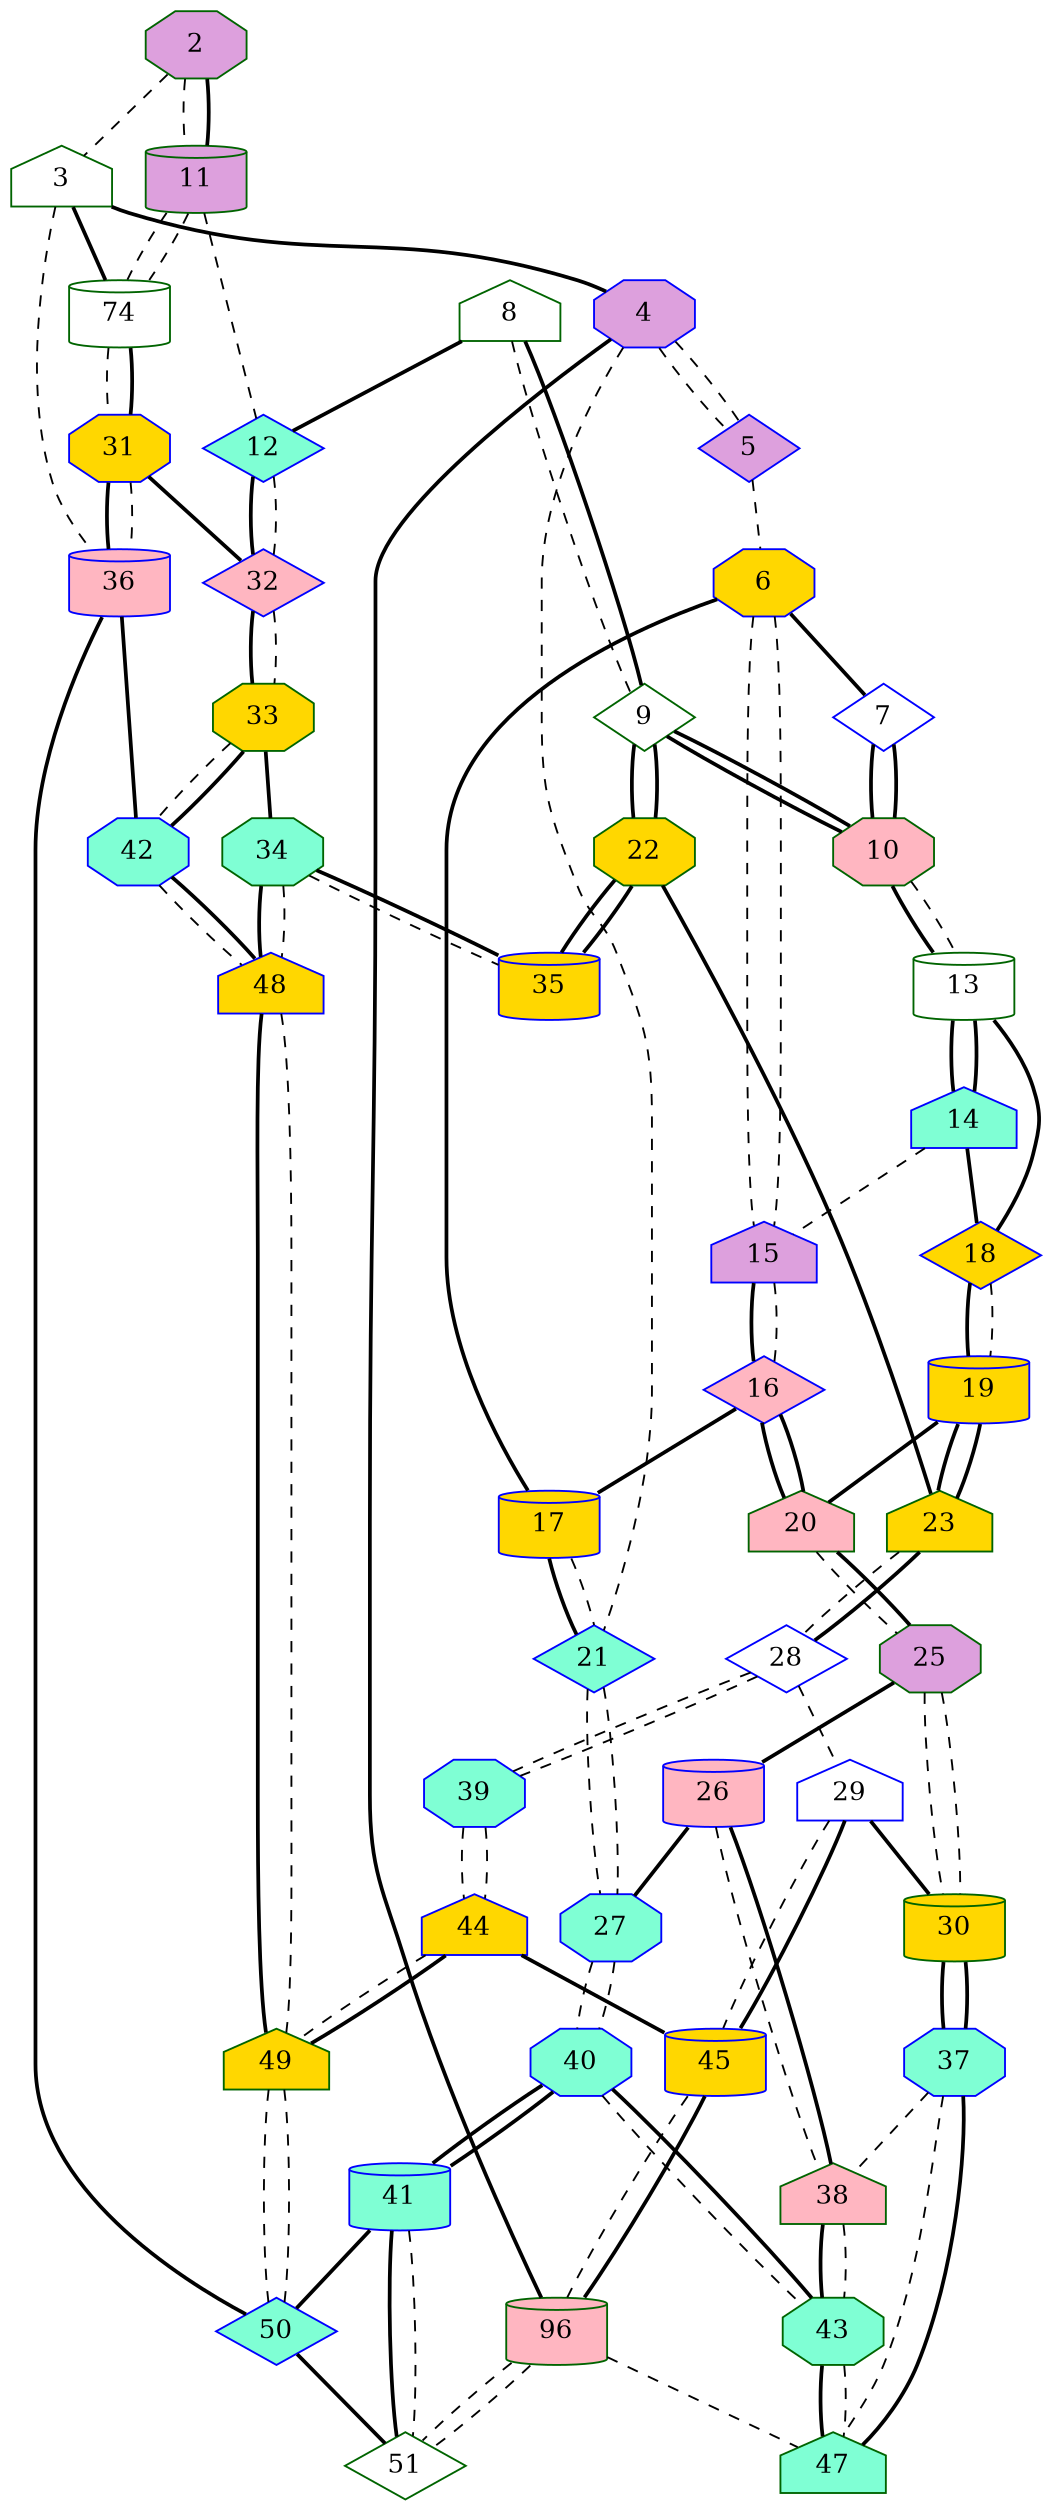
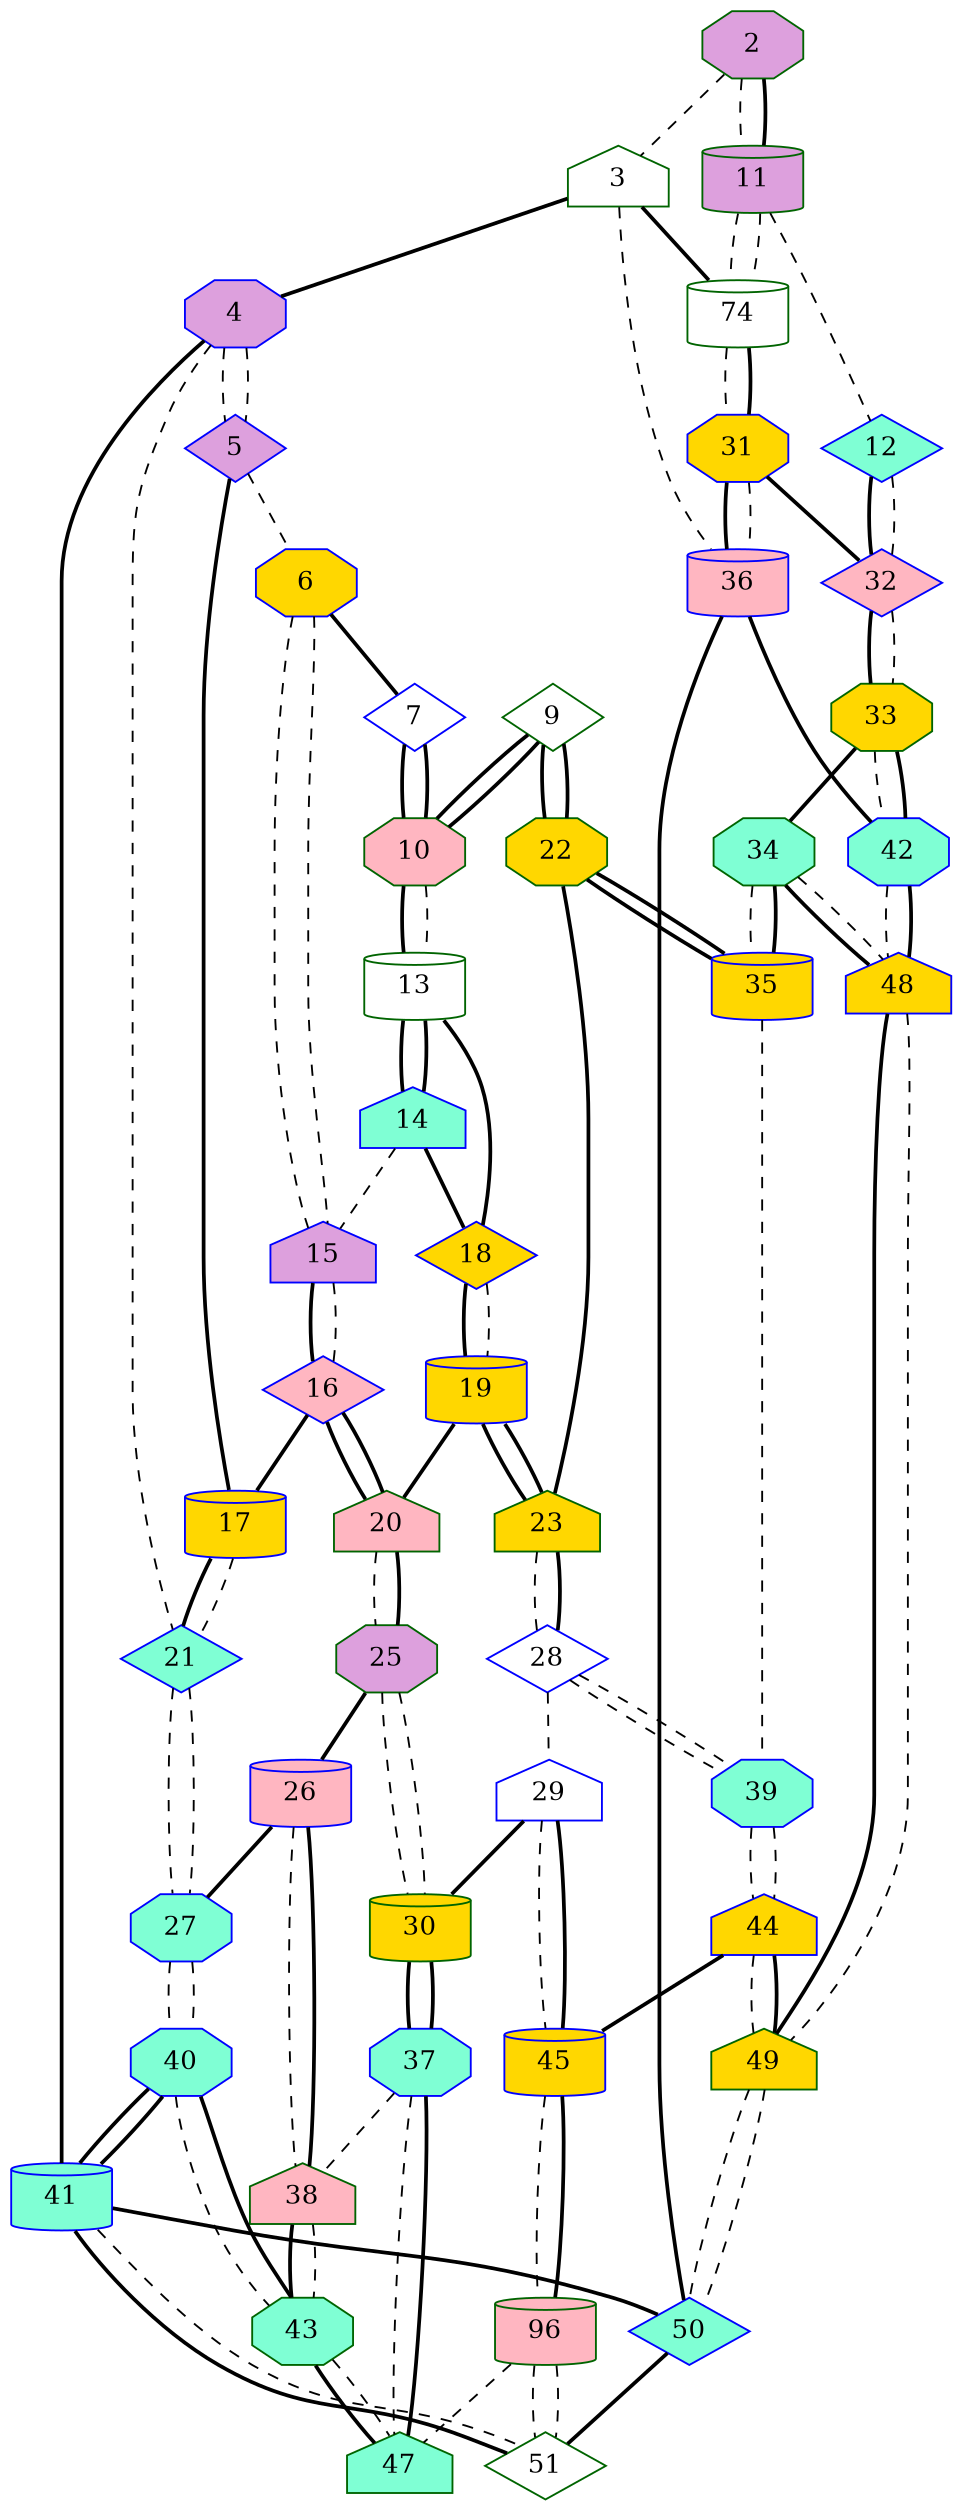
(510, 314) -> none
(446, 983) -> (204, 984)
(371, 1283) -> (62, 1228)
none -> (762, 1390)
